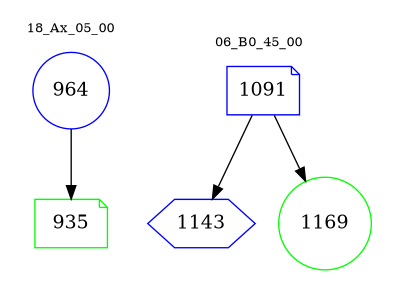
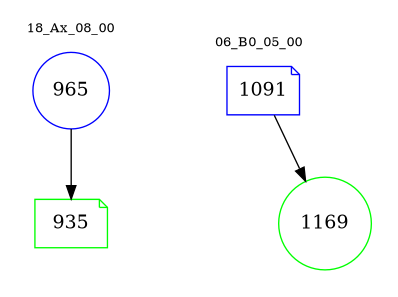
(71, 29) -> (71, 29)
(259, 43) -> (259, 43)
(71, 91) -> (71, 91)
(201, 224) -> none
